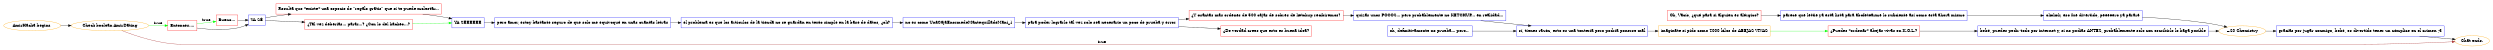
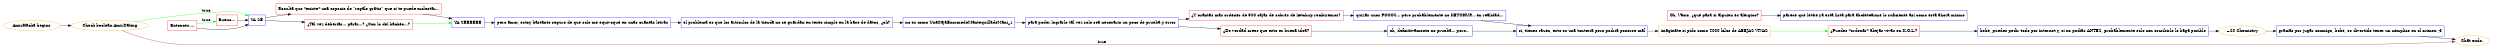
(2093, 16) -> none
(157, 26) -> (190, 14)
none -> (1348, 31)
